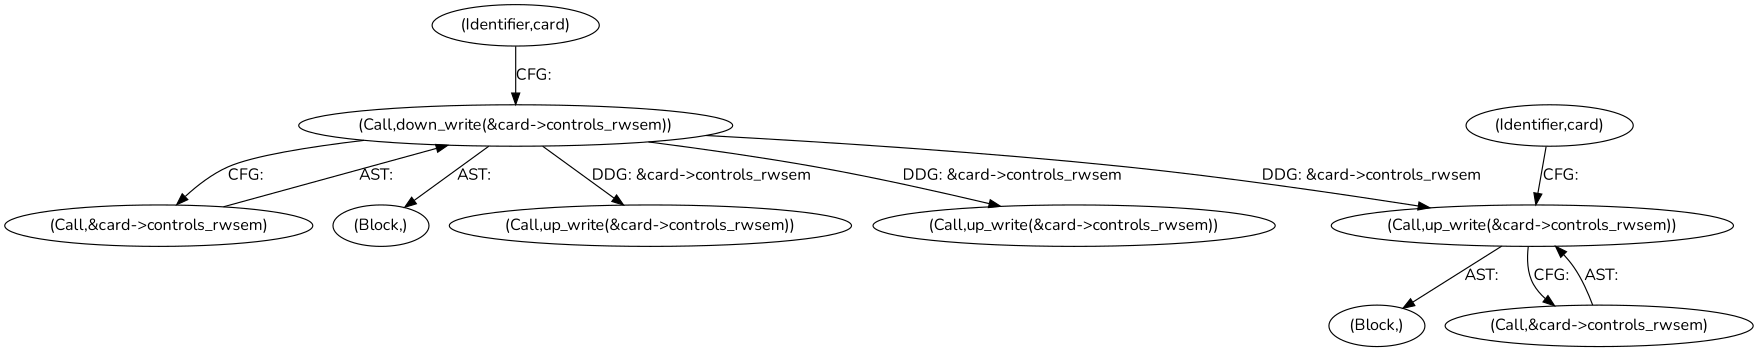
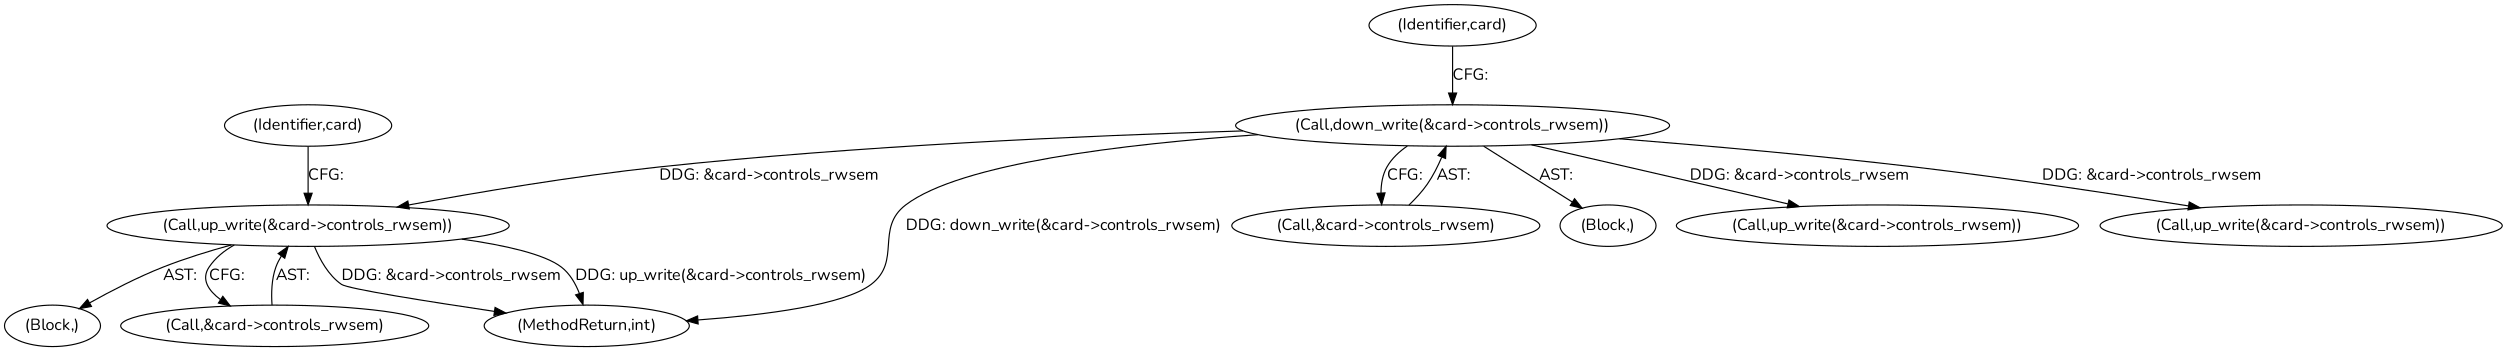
none -> (587, 326)
